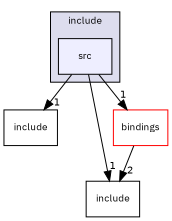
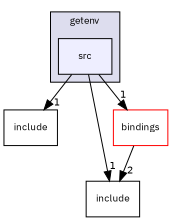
(85, 21) -> (85, 21)
